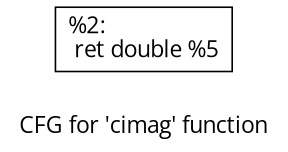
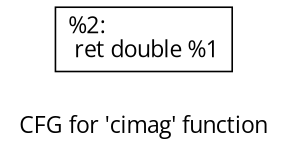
(144, 51) -> (144, 51)
